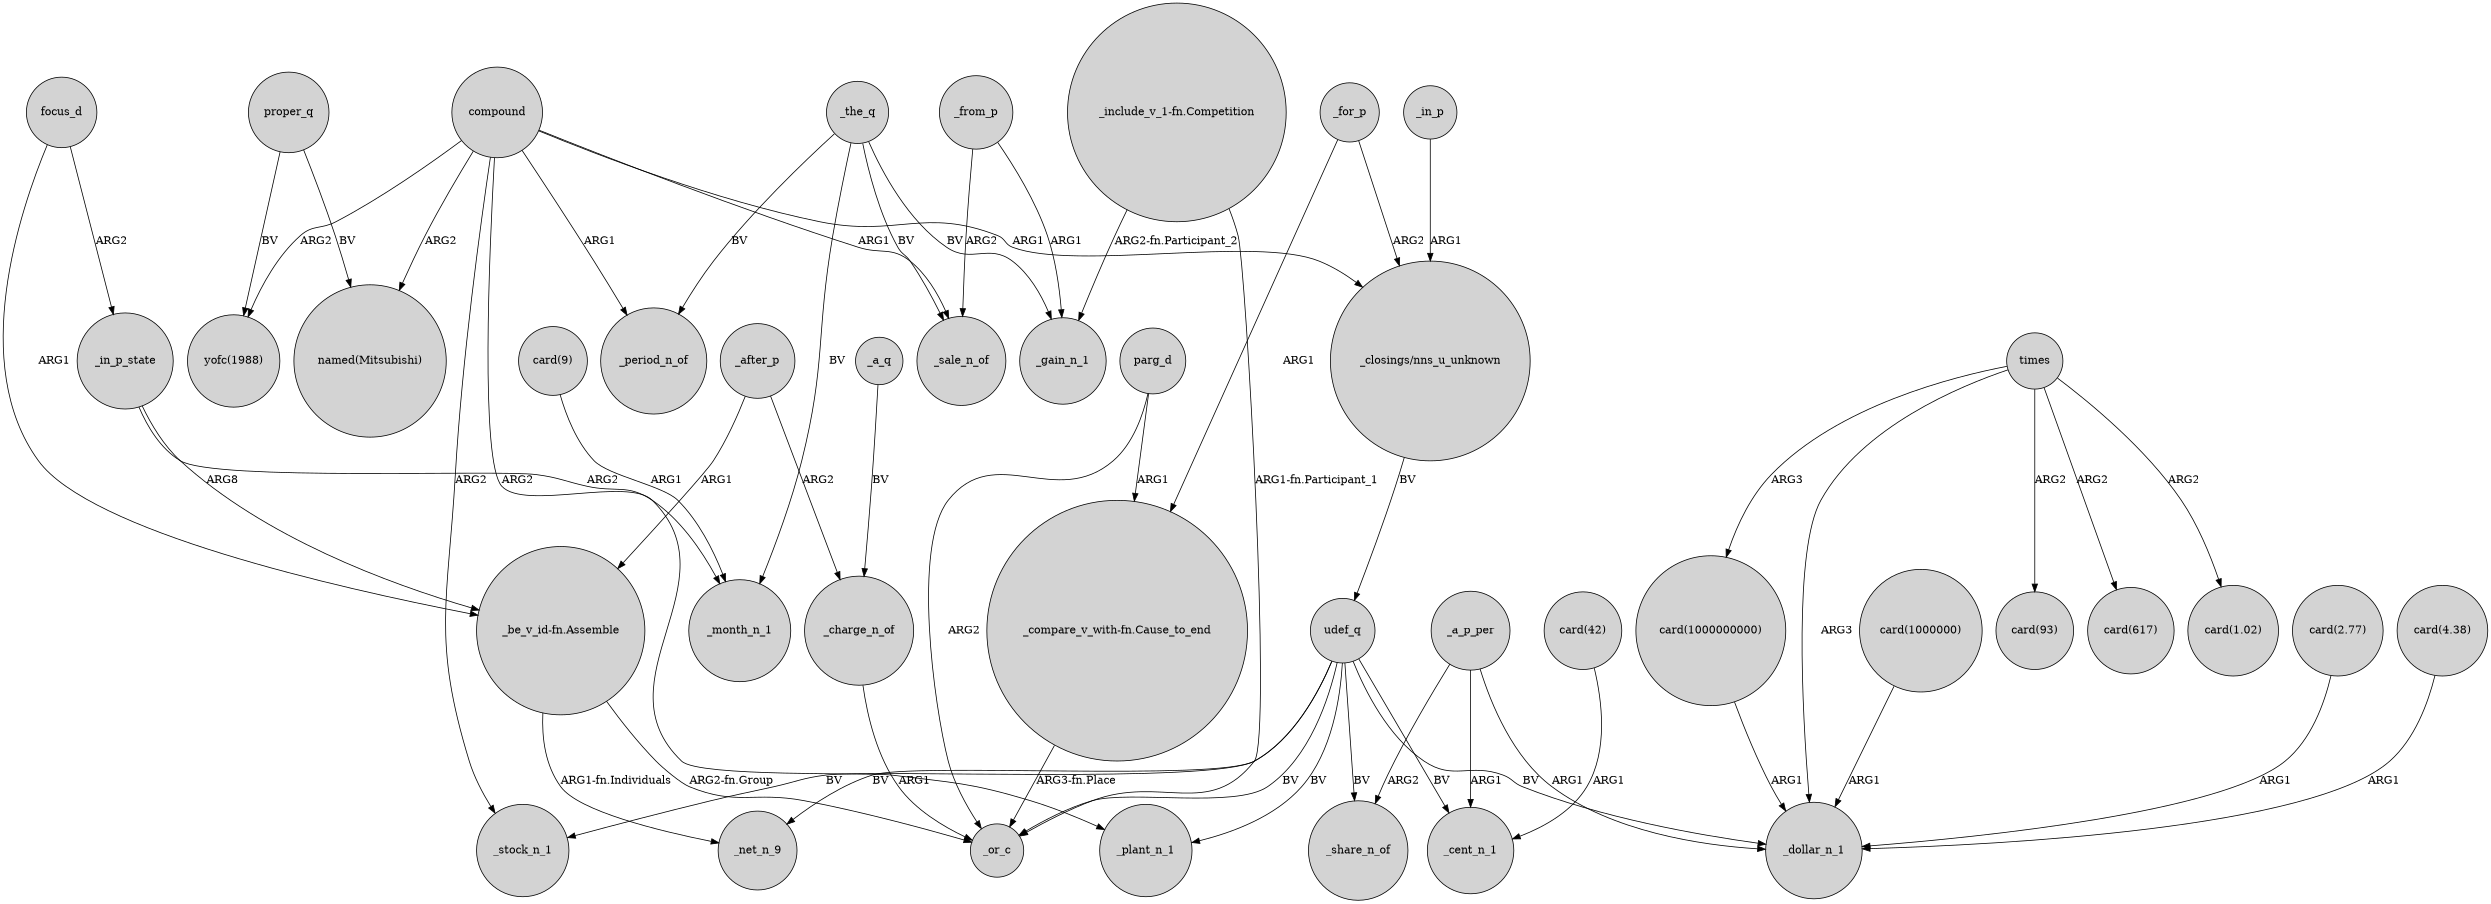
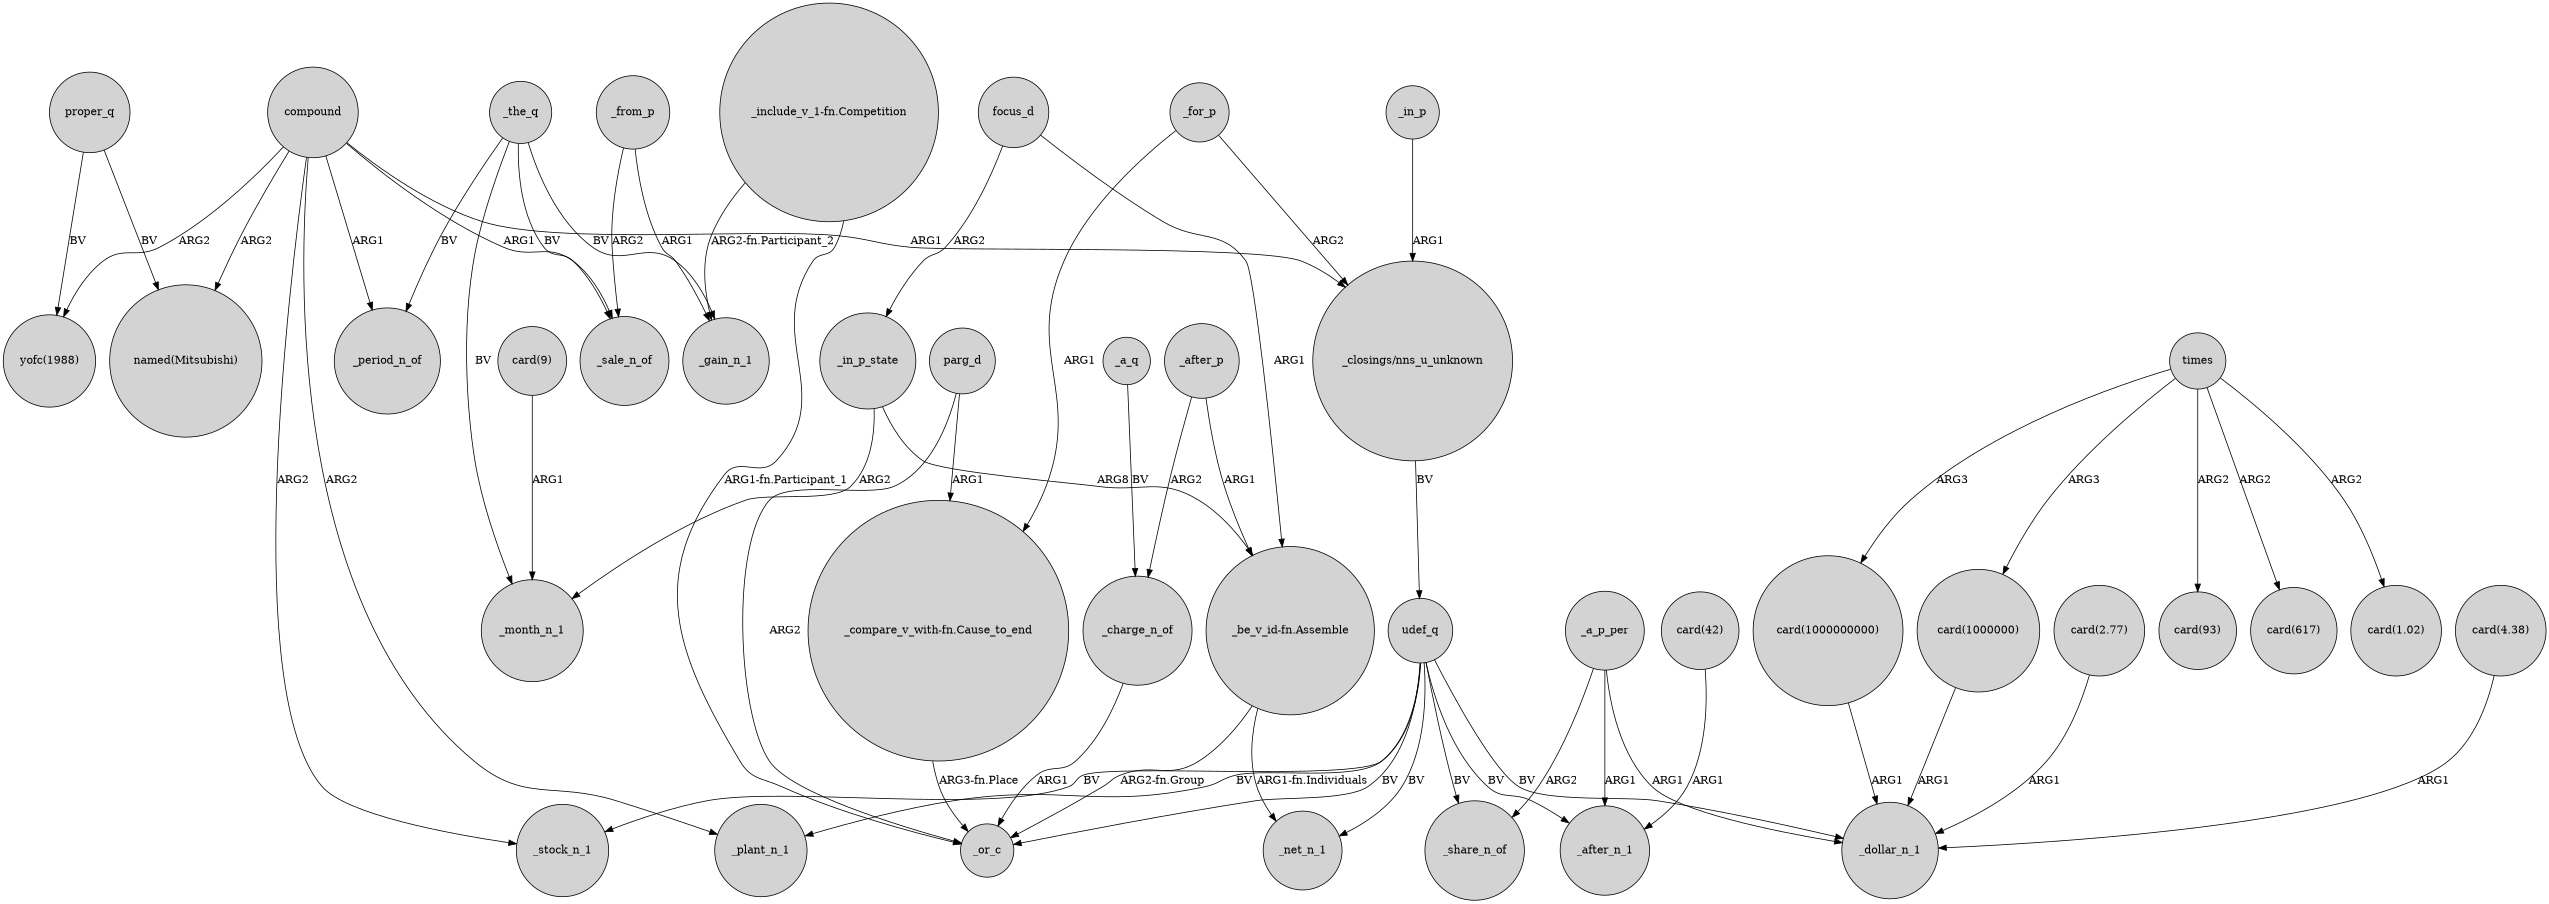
(1811, 530) -> (2080, 463)
(758, 851) -> (1303, 851)
(1471, 851) -> (1605, 851)
